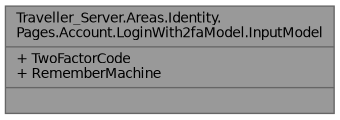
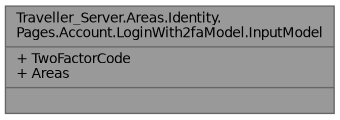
(89, 74) -> (43, 74)
